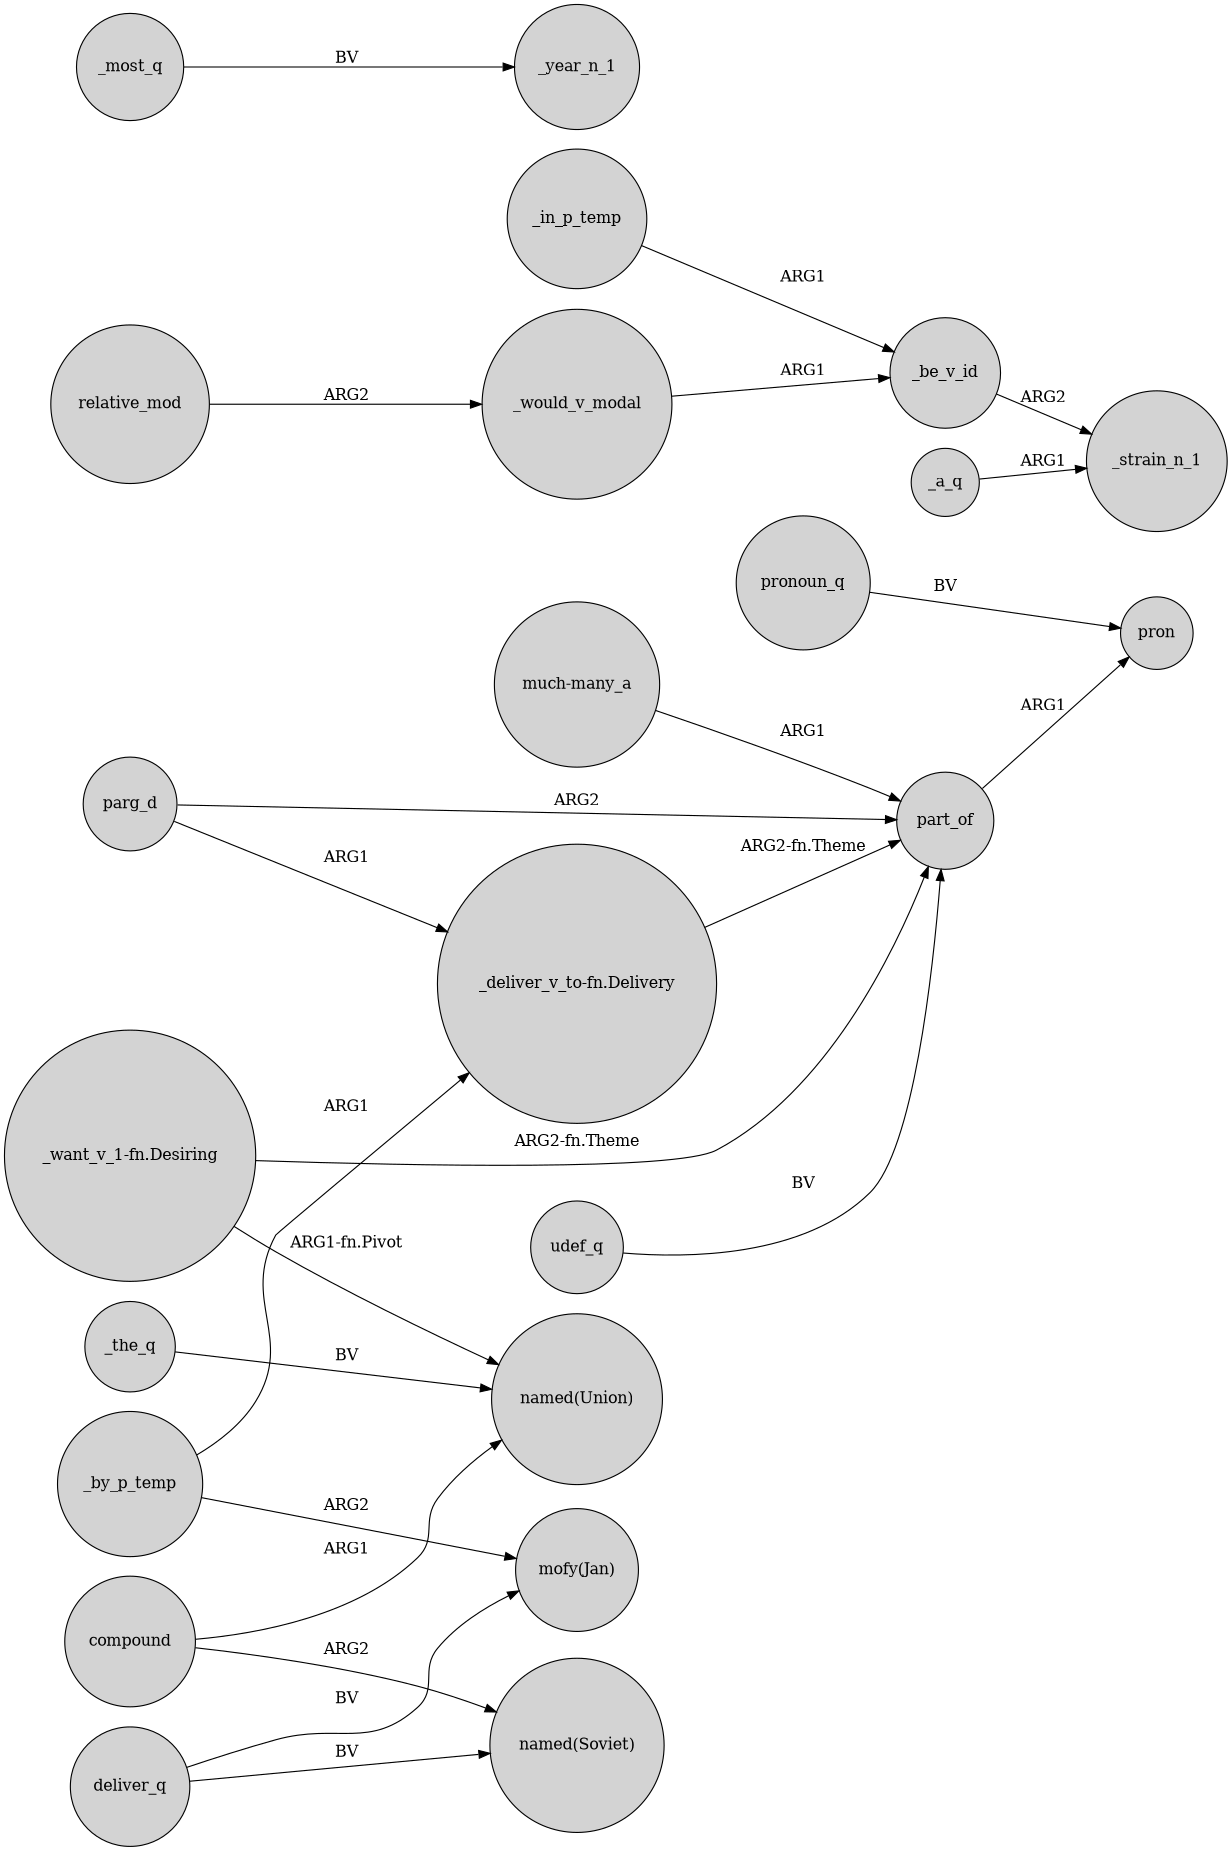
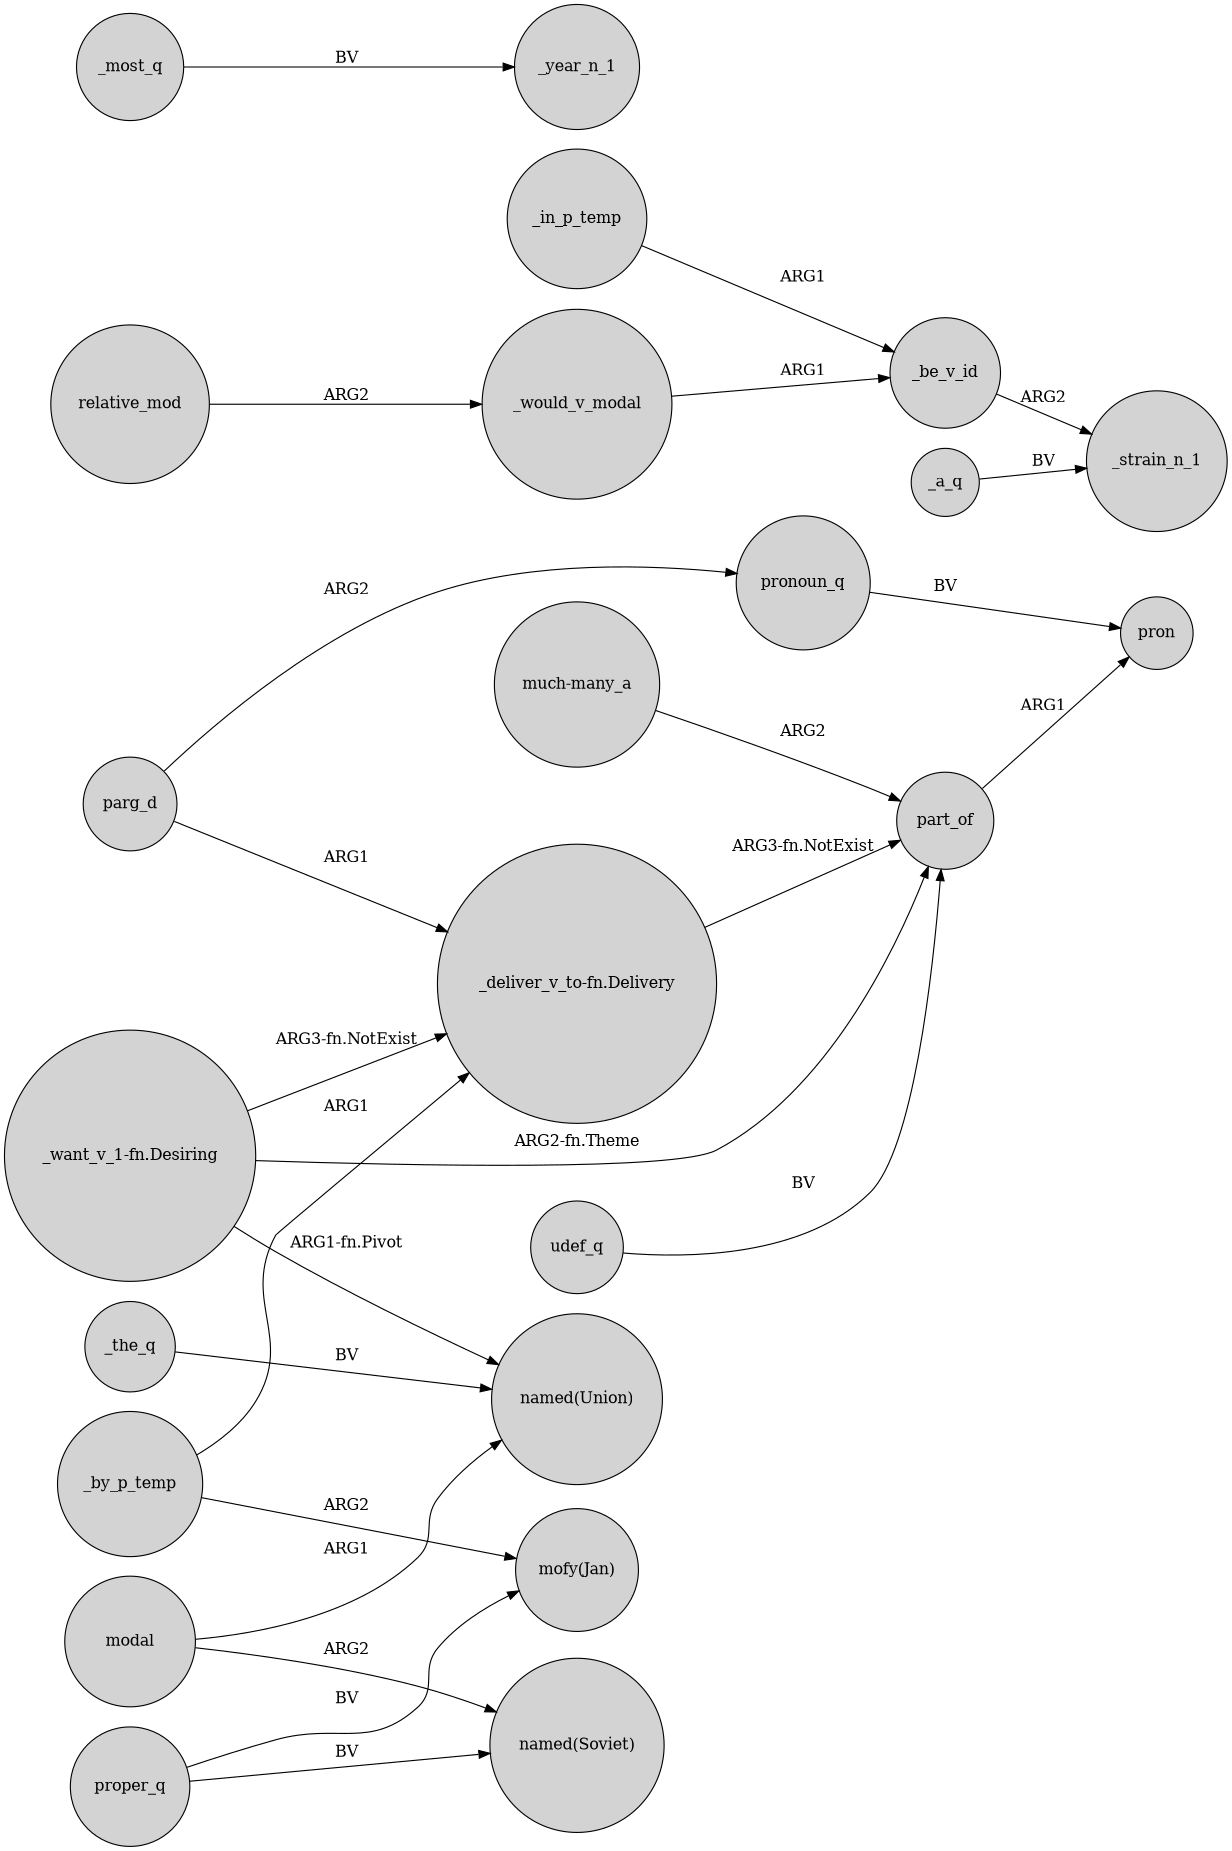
(1043, 462) -> (1043, 462)
(803, 732) -> (803, 732)
(531, 812) -> (420, 599)
(803, 847) -> (803, 847)
none -> (342, 1074)
(130, 1642) -> (130, 1642)
(130, 1787) -> (130, 1787)
